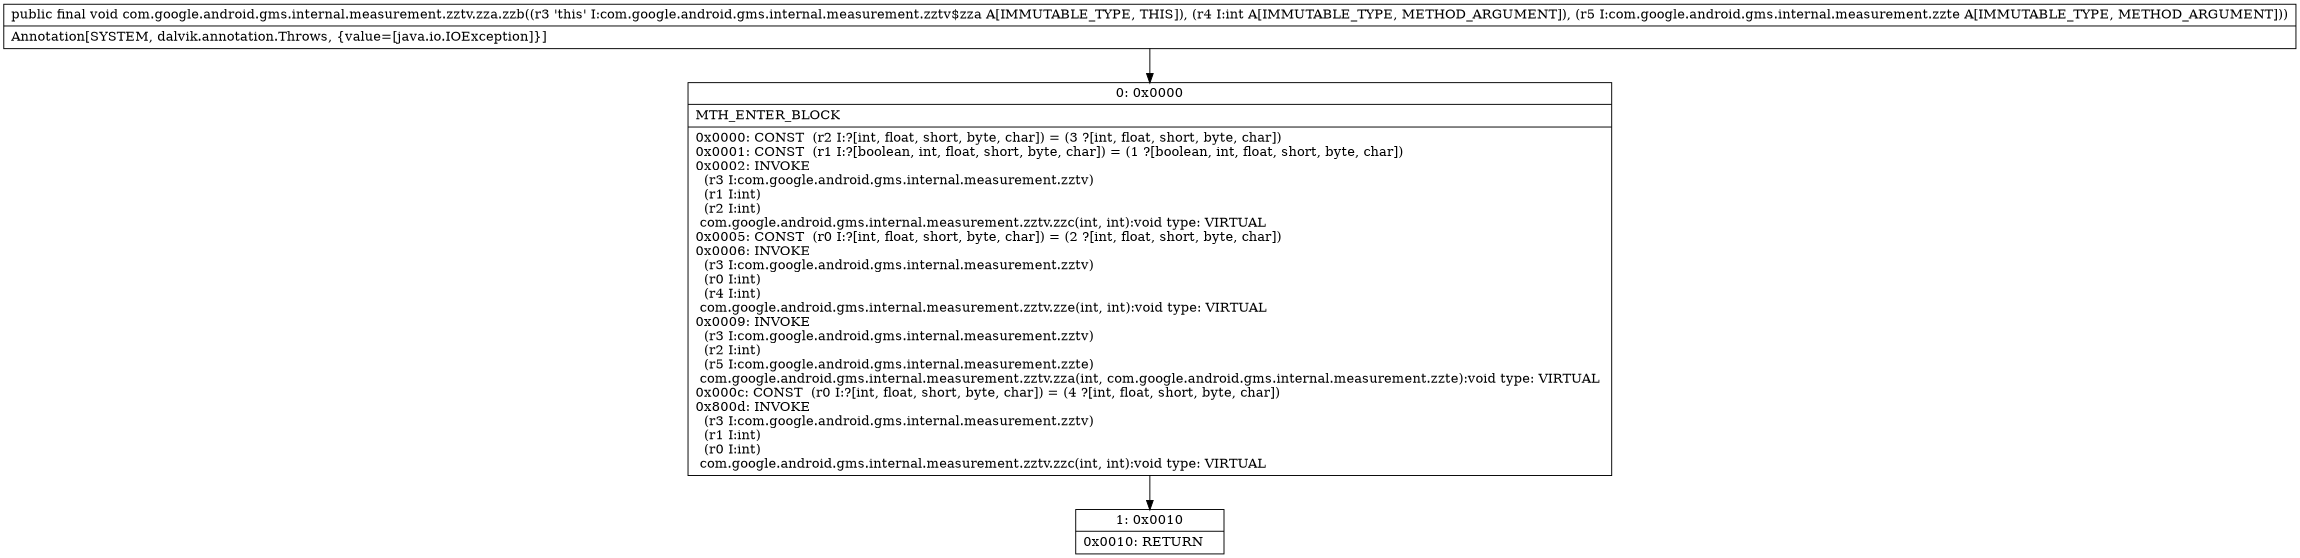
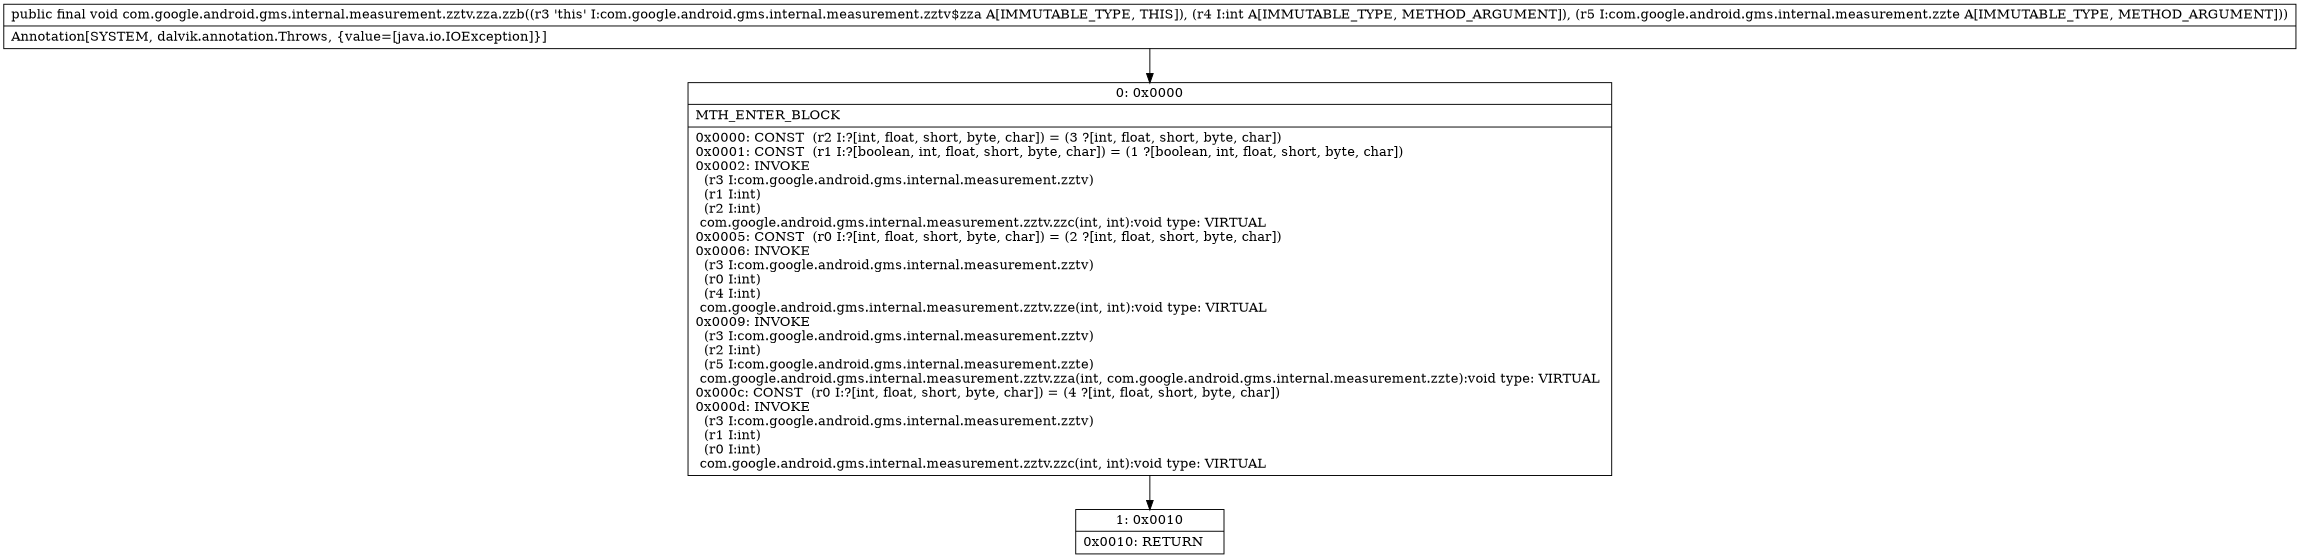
(757, 407) -> (757, 407)
